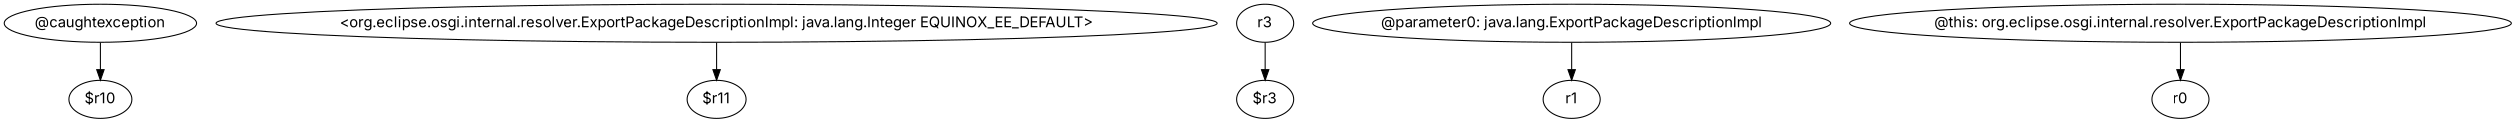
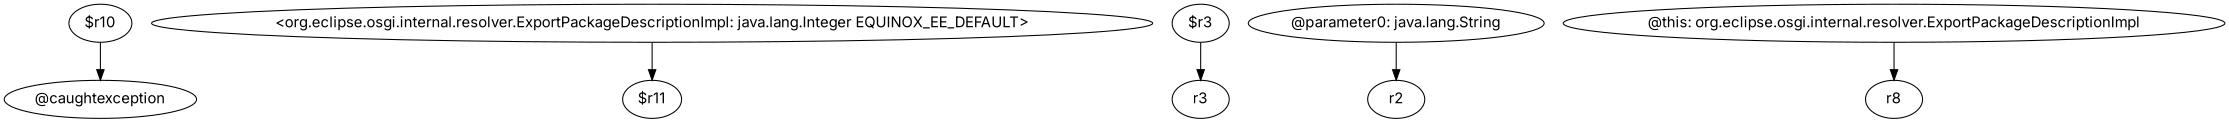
(1572, 23) -> (1396, 23)
(100, 56) -> (100, 56)
(1265, 56) -> (1201, 56)
(1572, 99) -> (1396, 99)
(2180, 99) -> (1894, 99)
